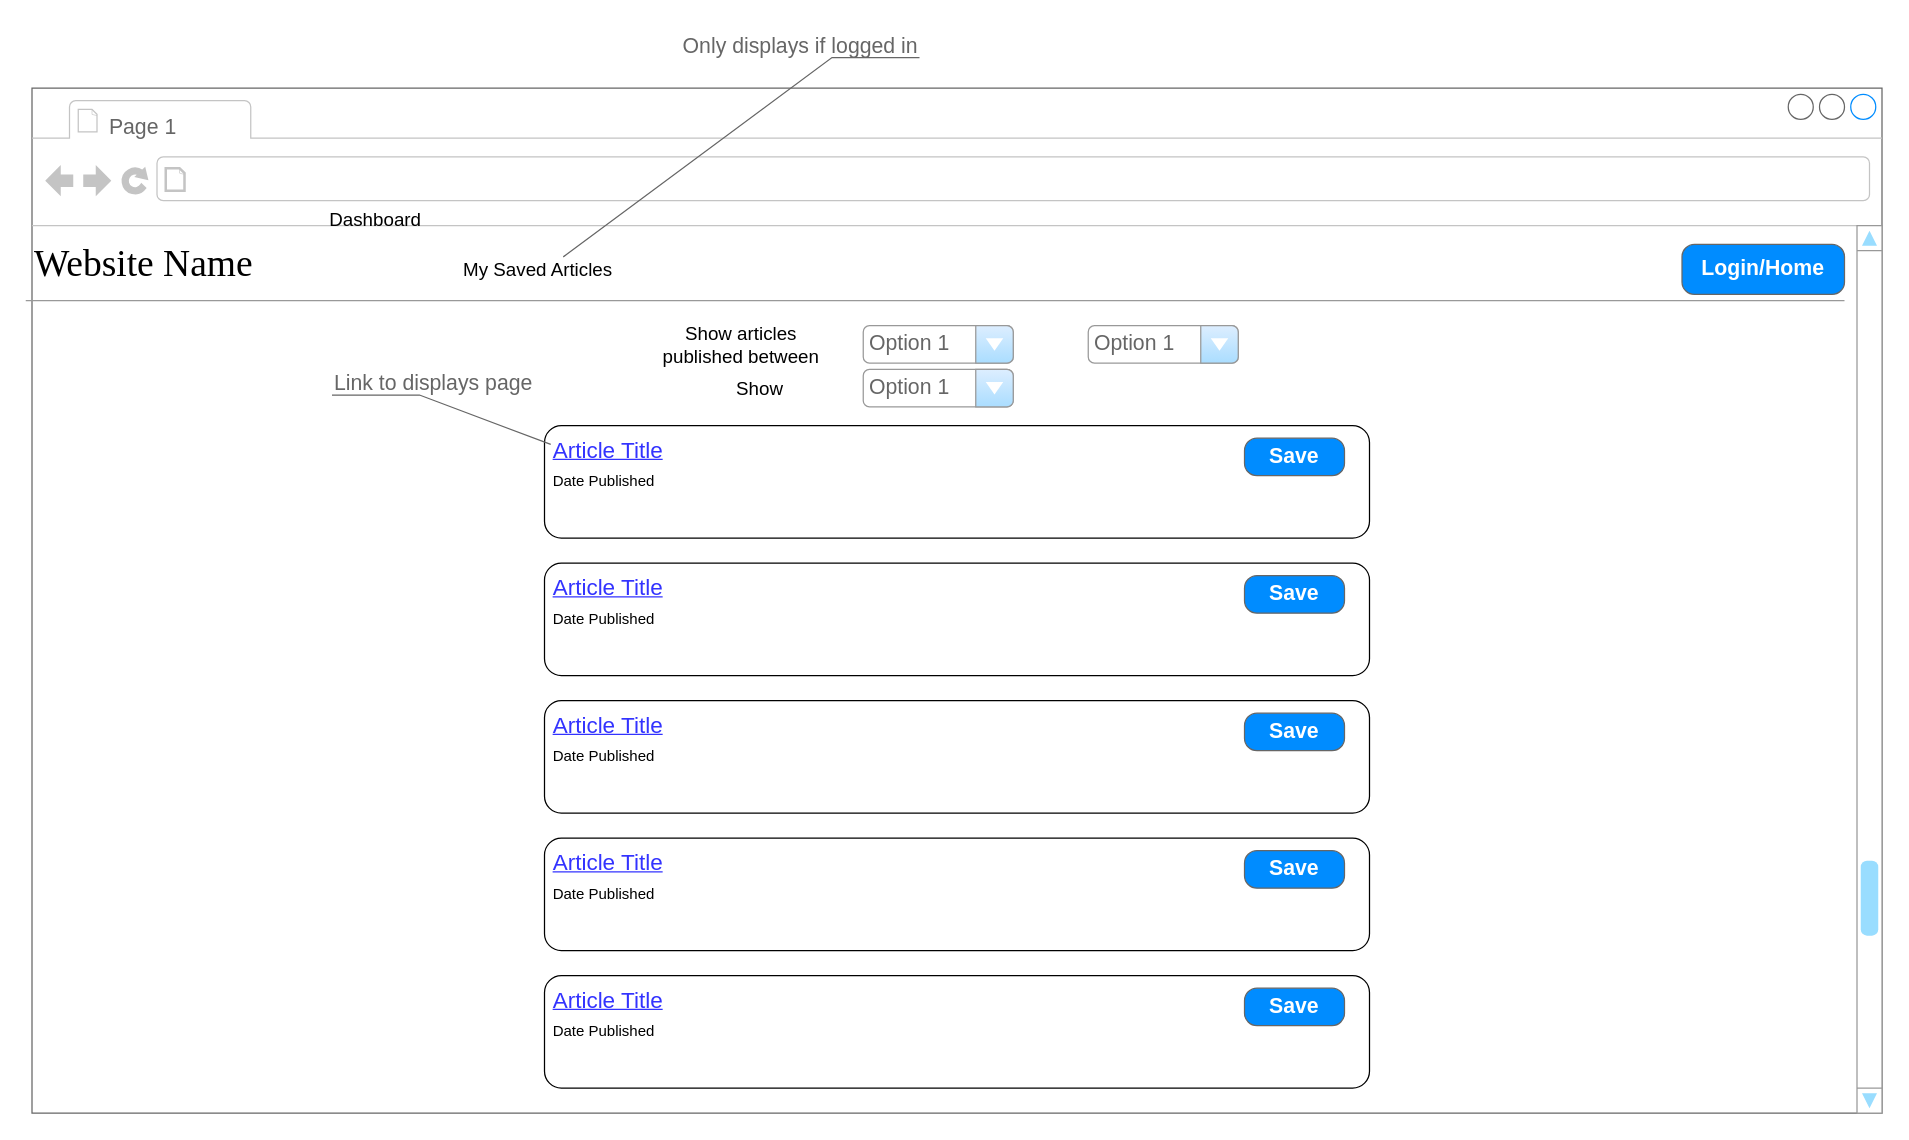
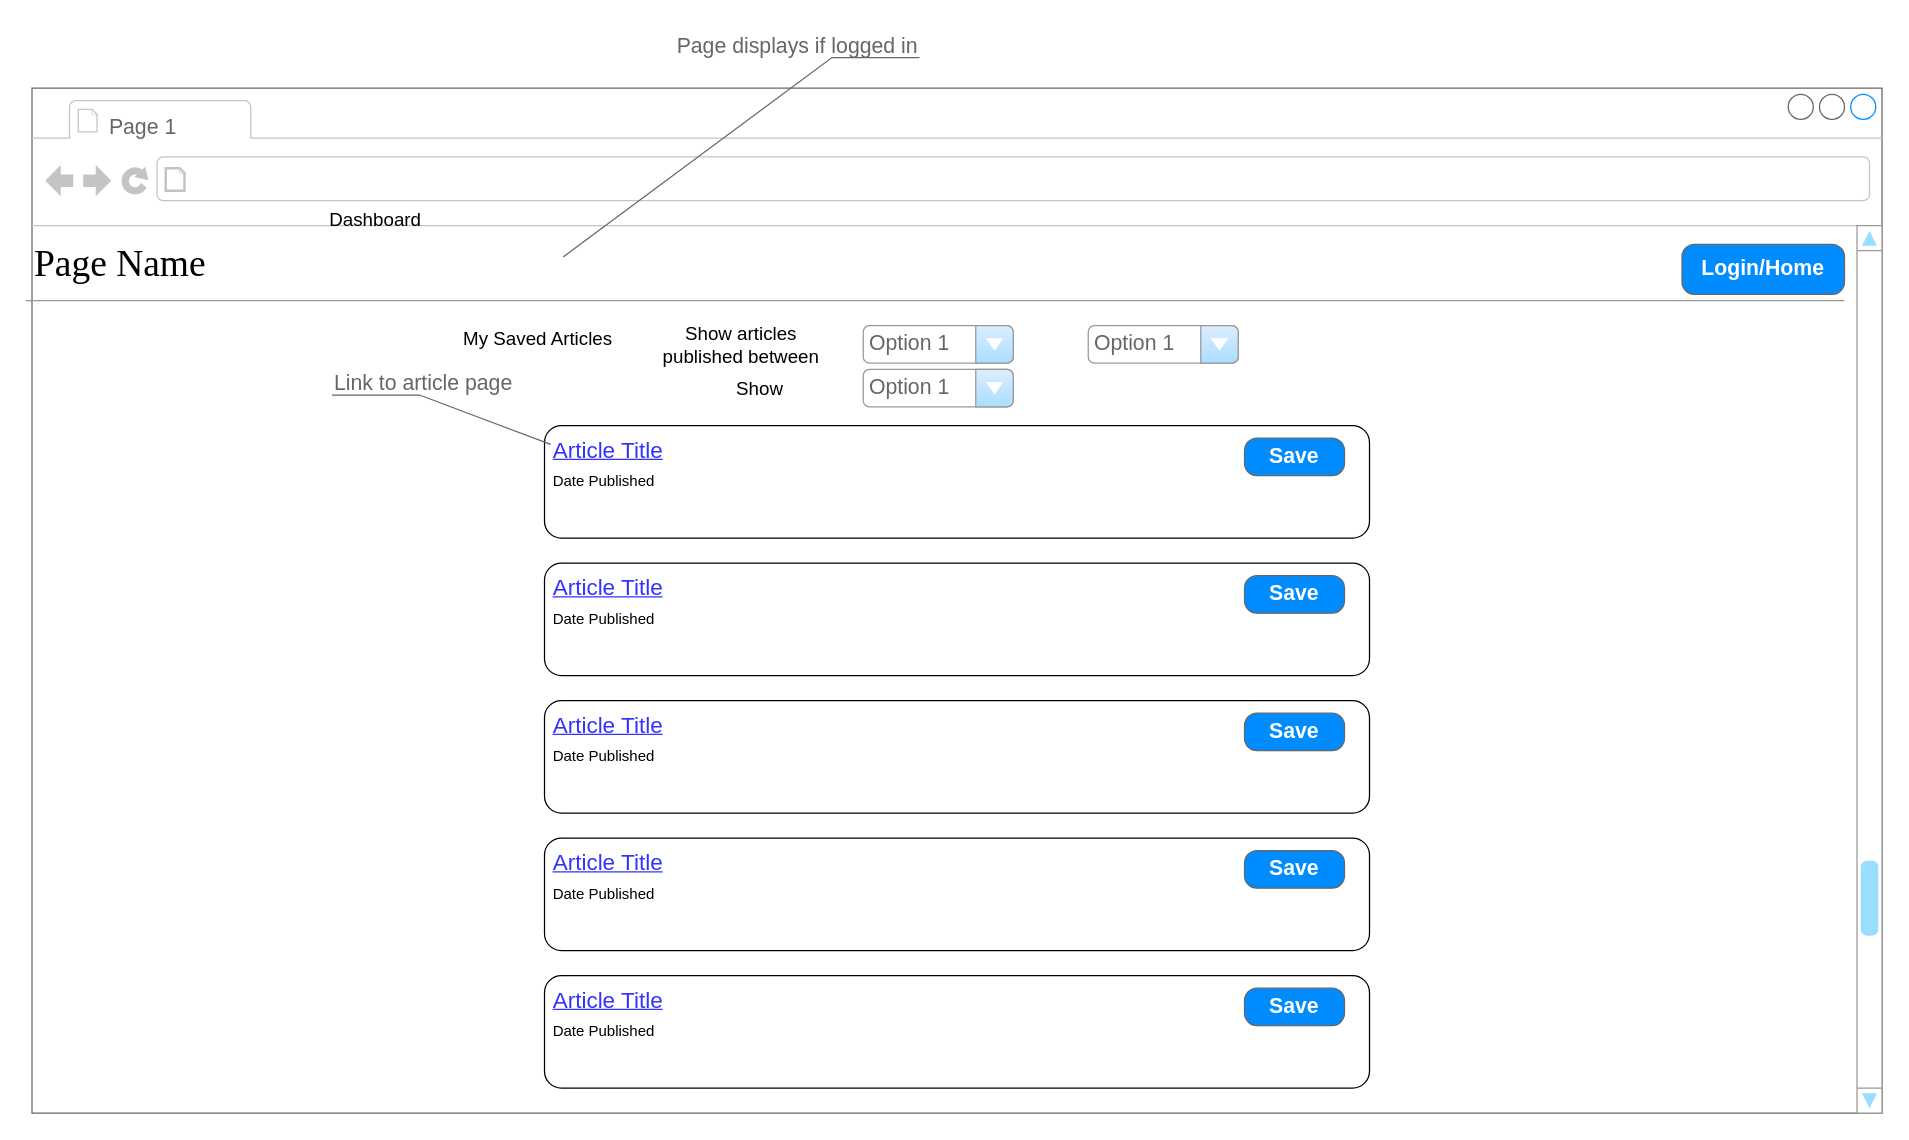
(791, 47) -> (788, 47)
(151, 264) -> (124, 264)
(538, 269) -> (538, 338)
(443, 385) -> (437, 385)
